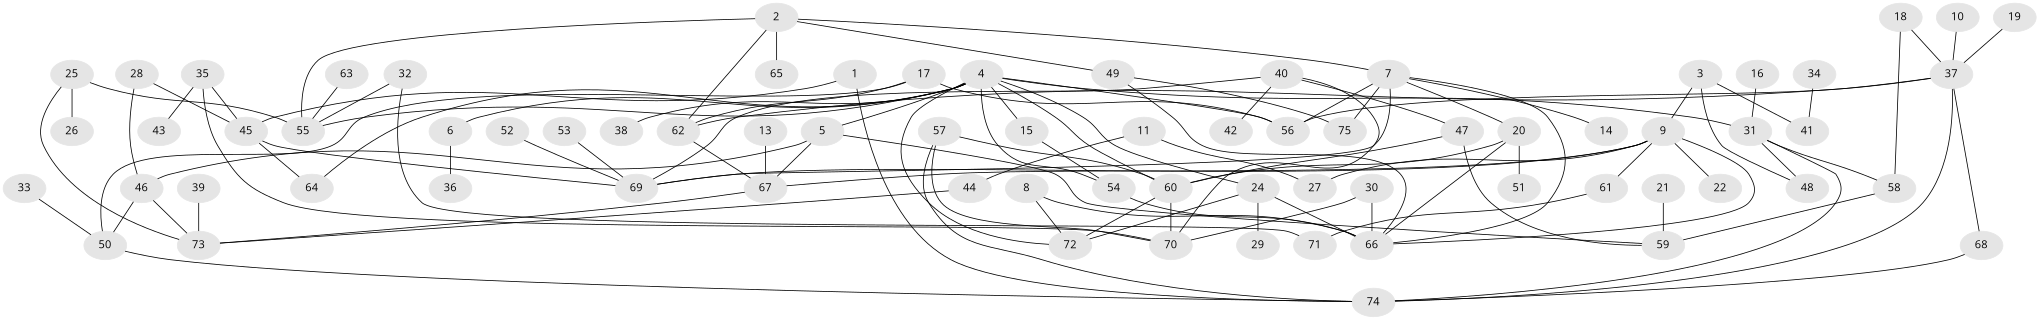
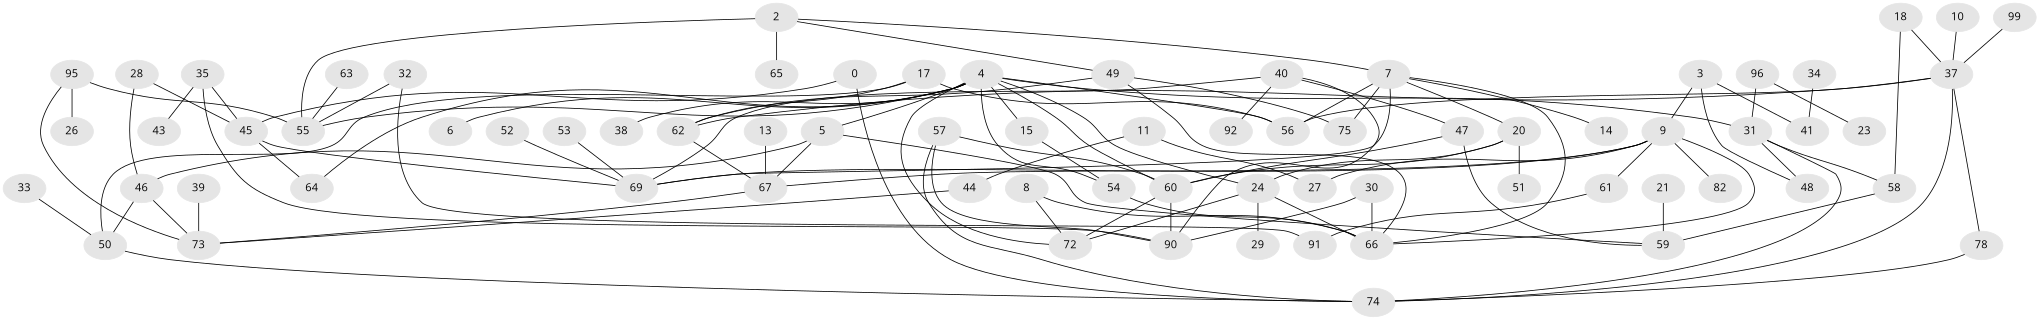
(2015, 17) -> (2015, 17)
(72, 74) -> (72, 74)
(728, 74) -> (893, 96)
(855, 74) -> (855, 74)
(1758, 74) -> (1758, 74)
(1231, 131) -> (1231, 131)
none -> (1864, 131)
(450, 188) -> none
(1446, 188) -> (1389, 160)
(1720, 188) -> (1720, 188)
(1171, 245) -> (1171, 245)
(1315, 245) -> (1315, 245)
(1982, 245) -> (1982, 245)
